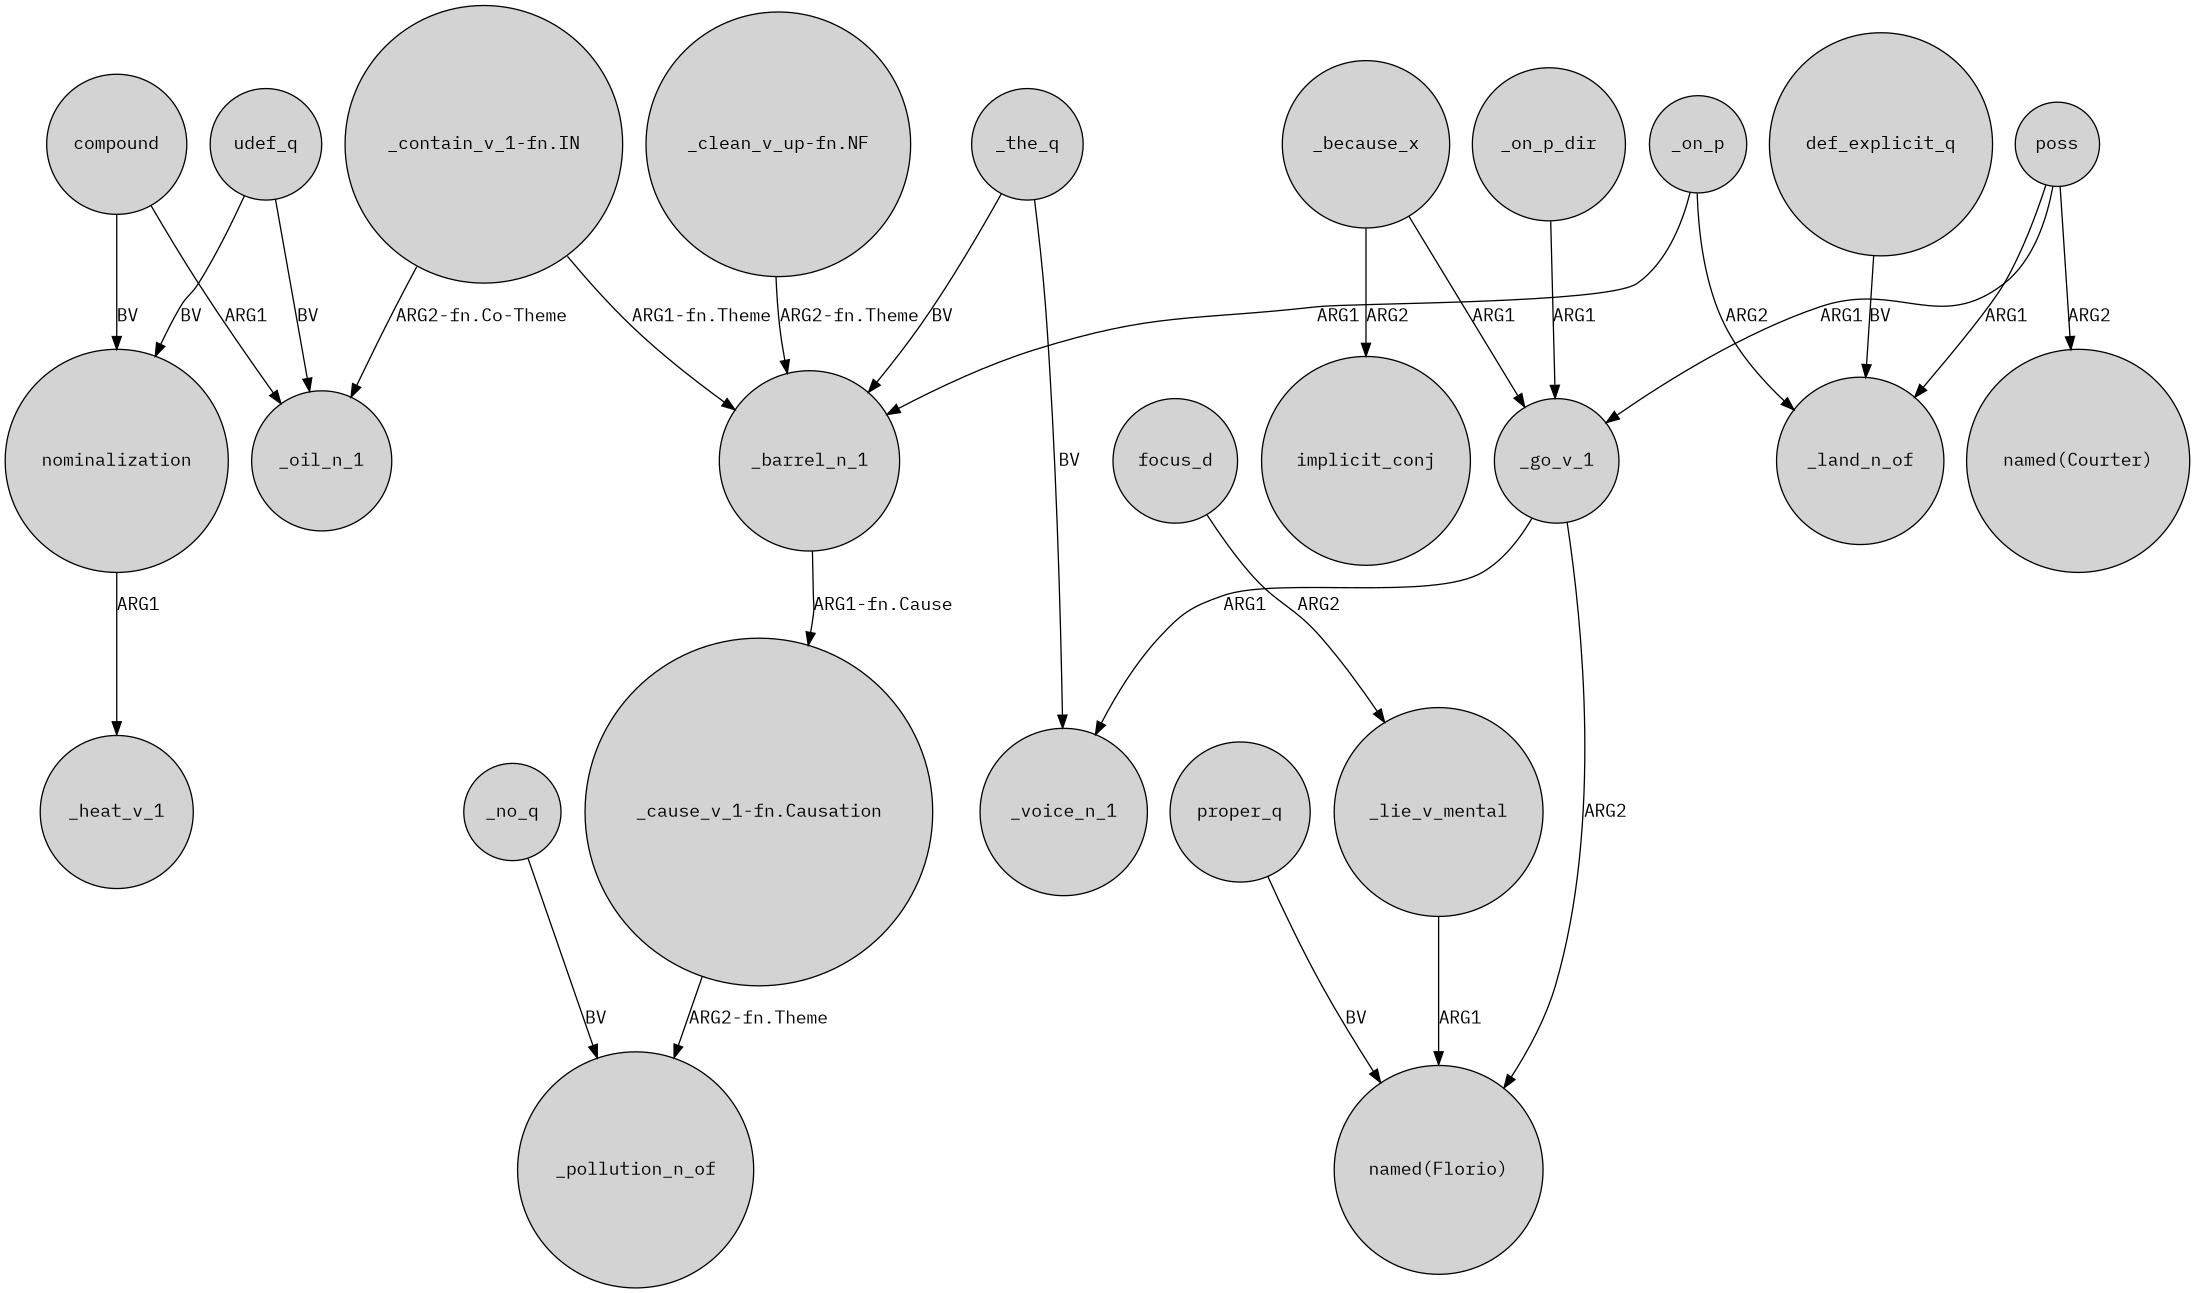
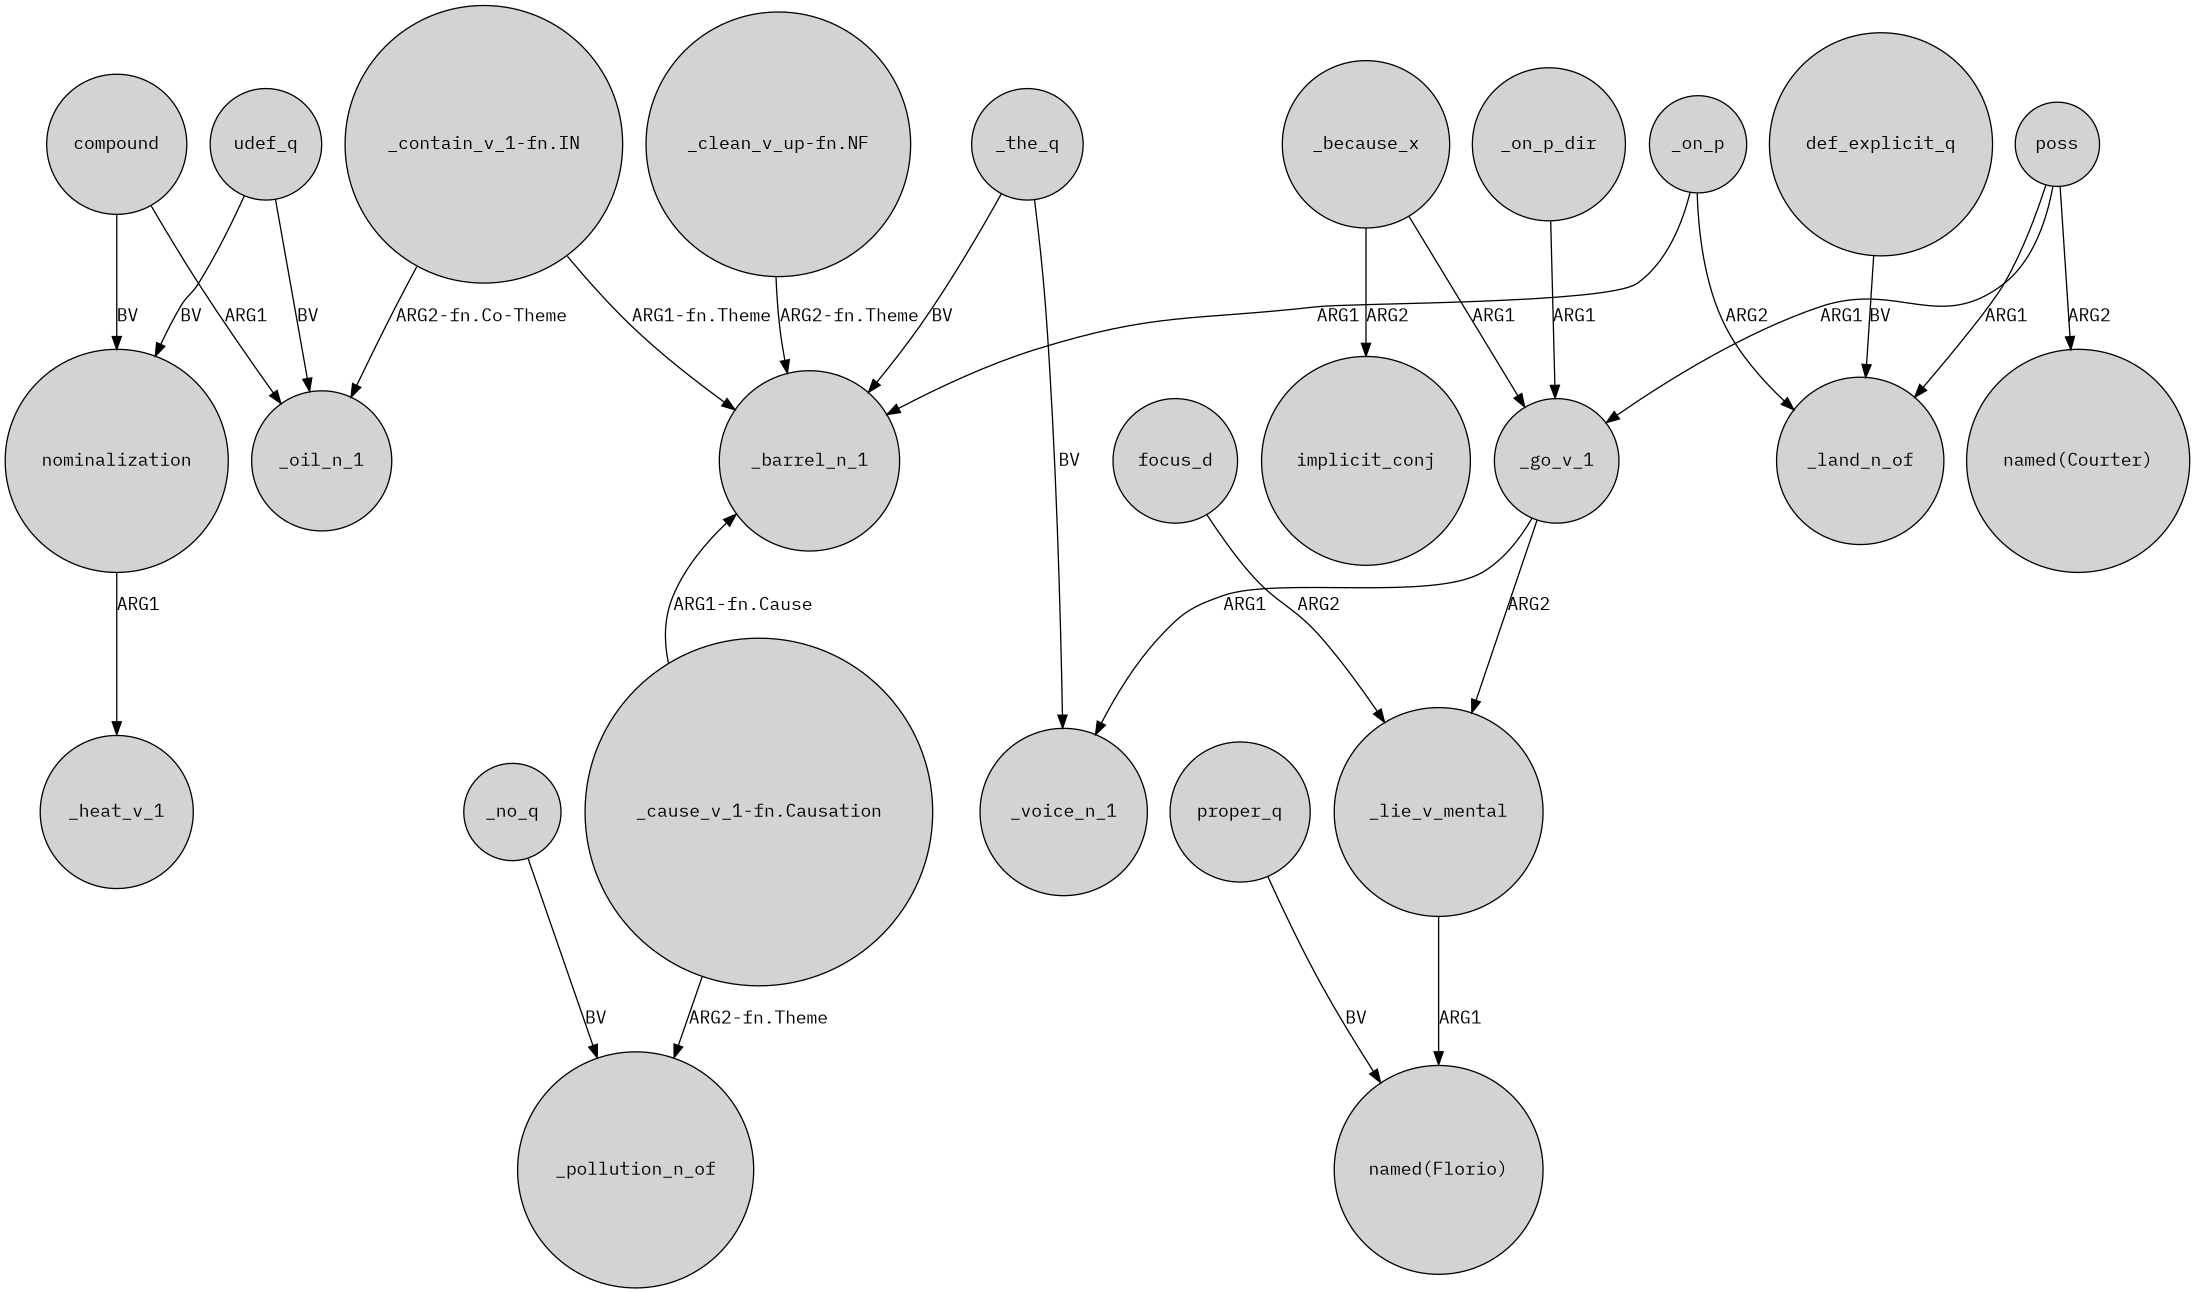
(813, 592) -> (678, 586)
(1583, 806) -> (1507, 610)
